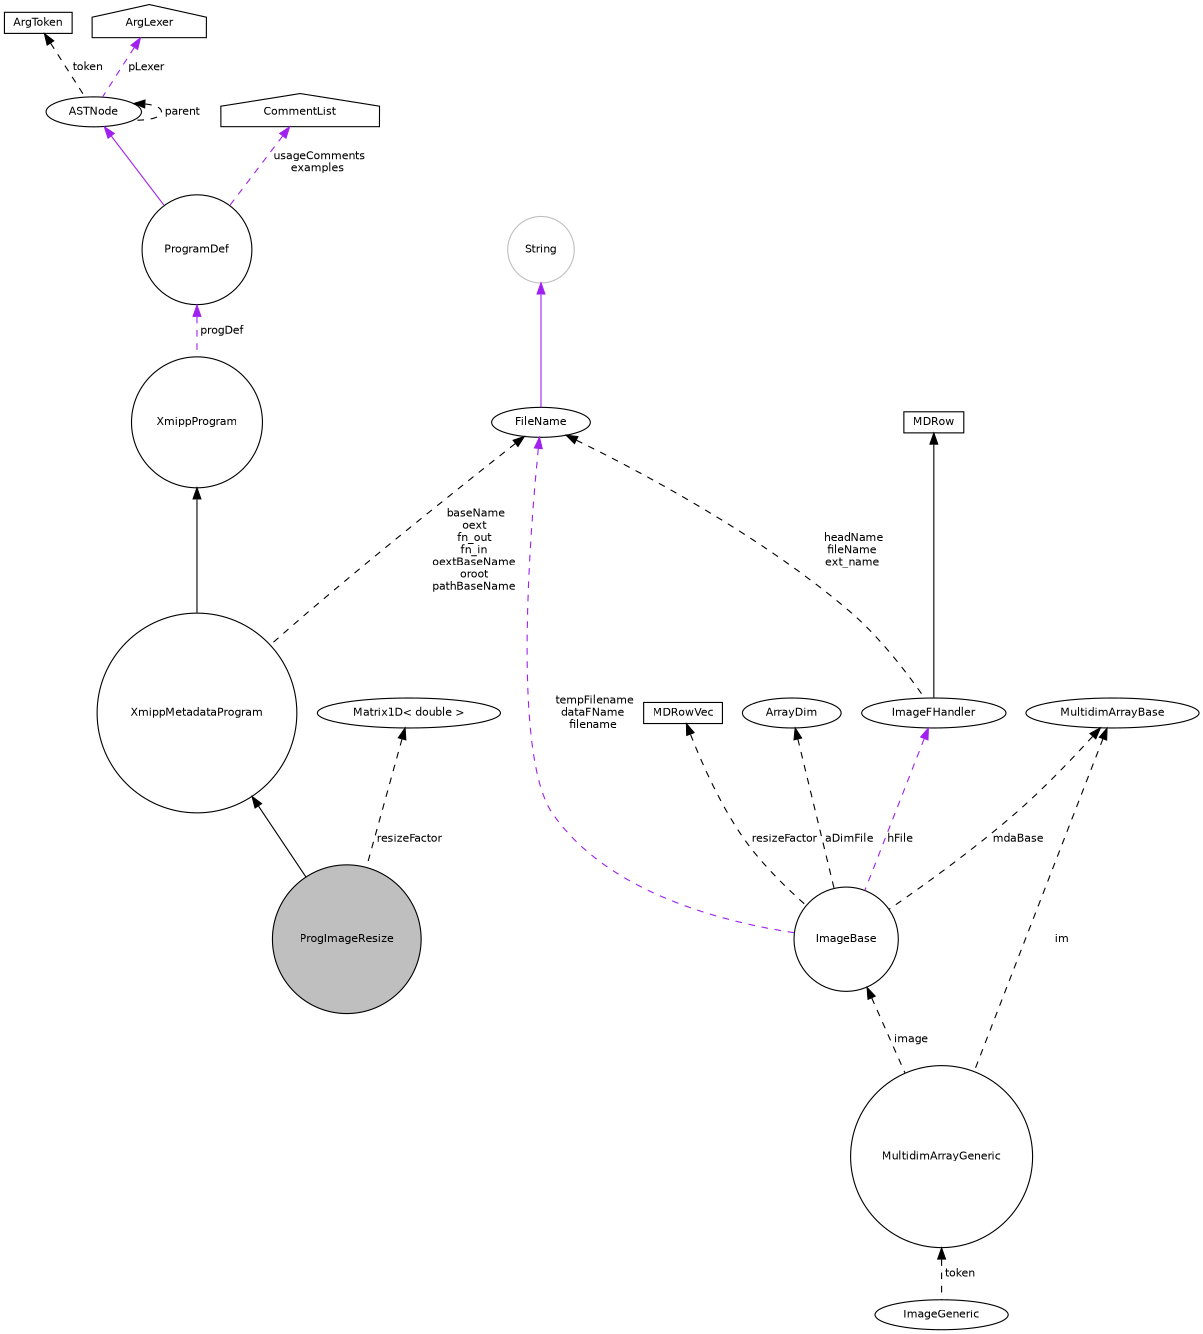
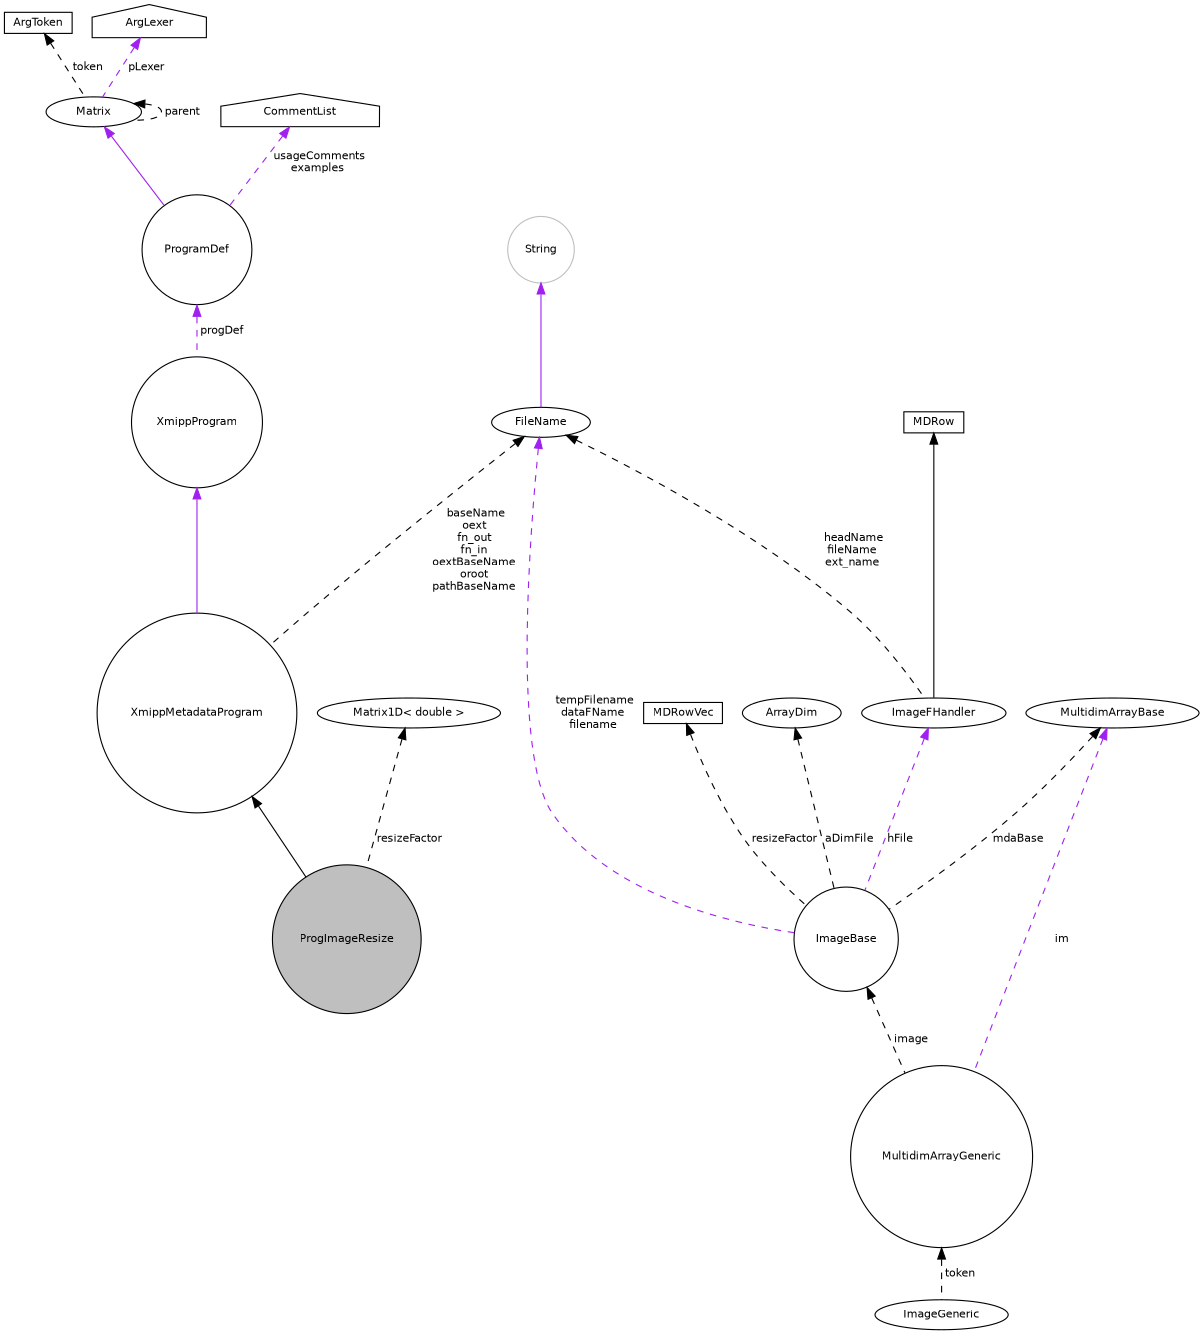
(94, 112) -> (94, 112)
(197, 556) -> (197, 556)
(1039, 905) -> (1039, 905)
